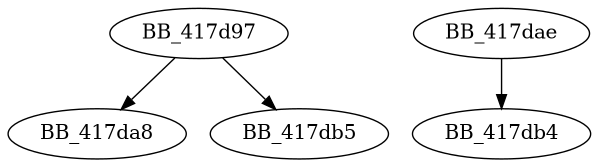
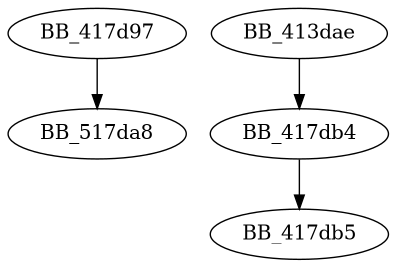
(502, 33) -> (299, 33)
(244, 79) -> (299, 177)
(97, 134) -> (97, 134)
